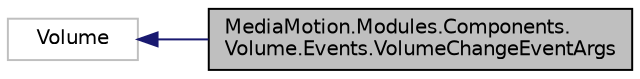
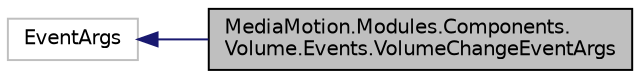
(73, 39) -> (73, 39)
